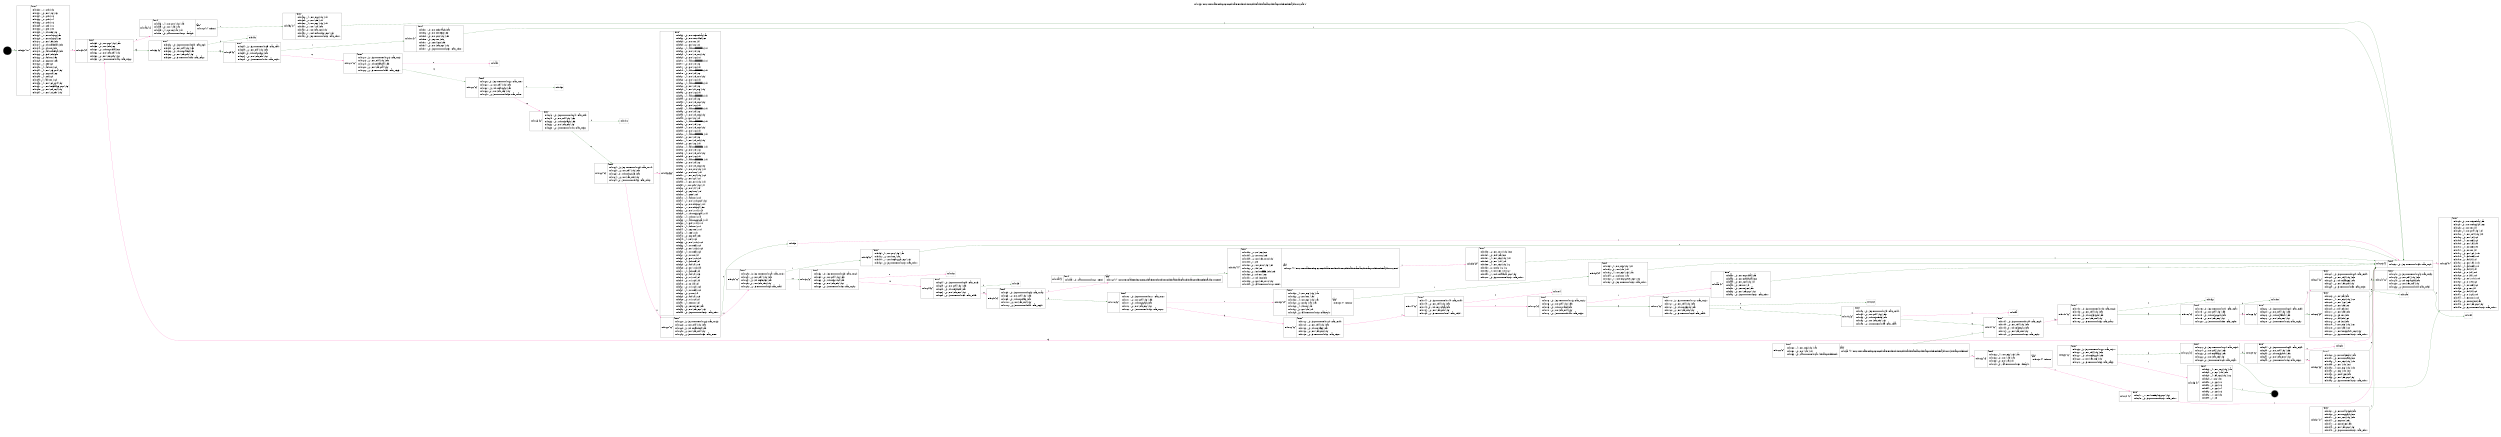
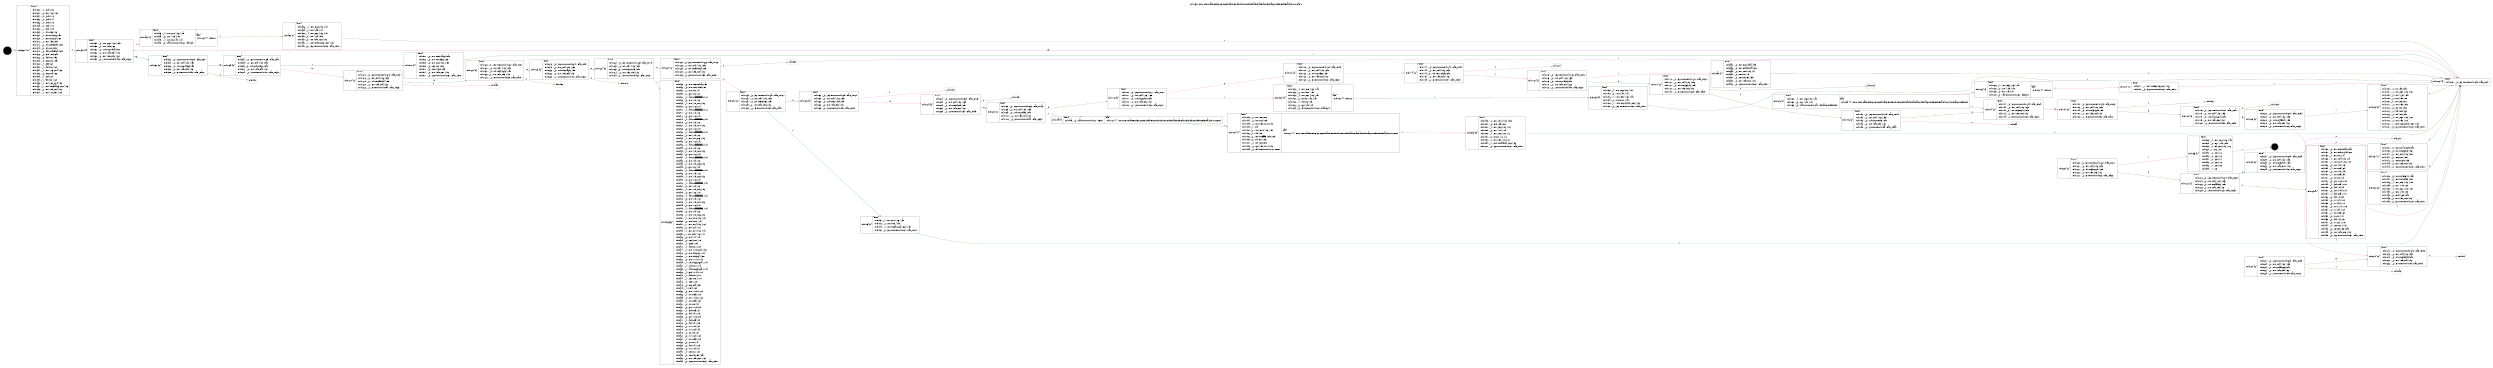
(2435, 264) -> (2442, 180)
(2307, 298) -> (2305, 214)
